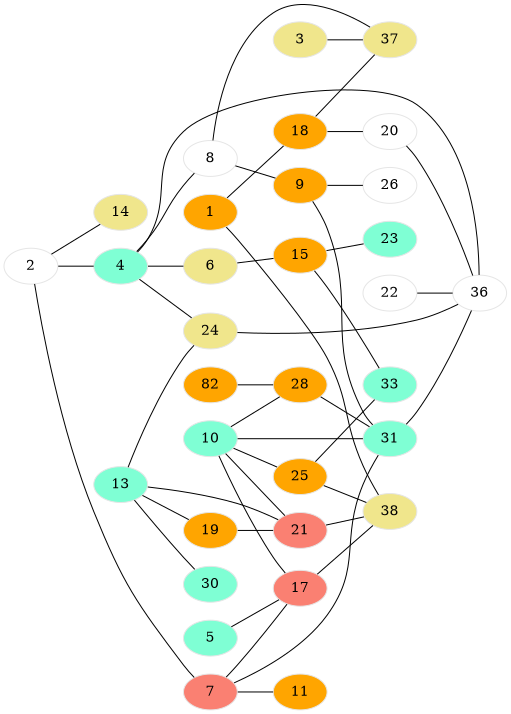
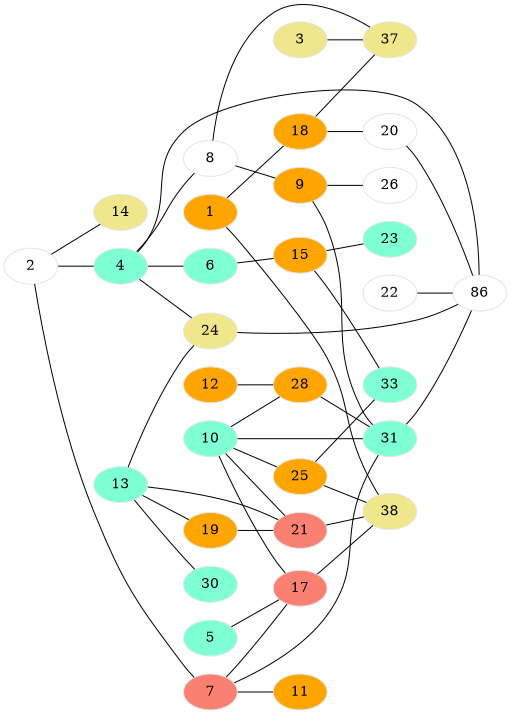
(210, 266) -> (210, 266)
(480, 293) -> (480, 293)
(210, 385) -> (210, 385)
